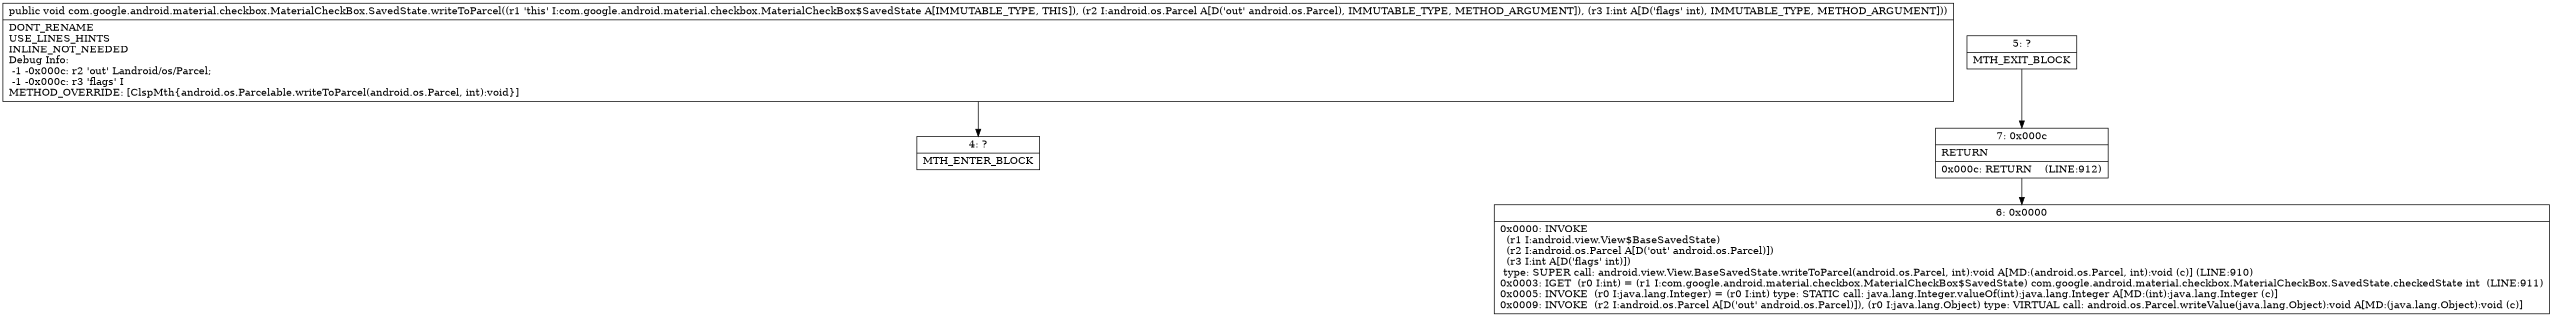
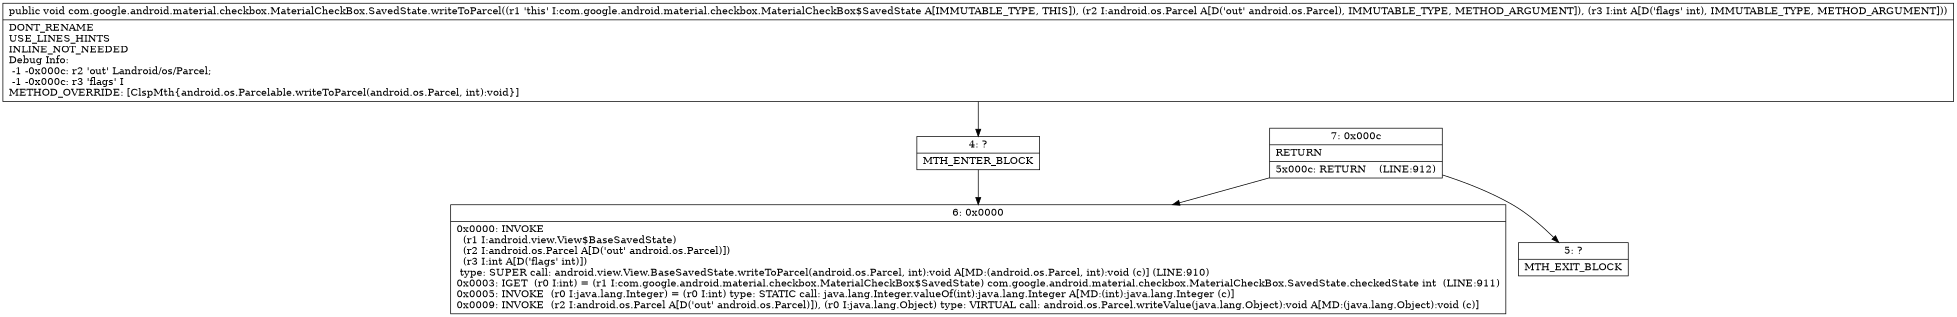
(2022, 95) -> (1502, 199)
(2022, 169) -> (1356, 169)
none -> (978, 183)
